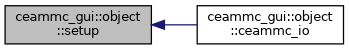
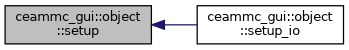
(270, 25) -> (270, 25)
